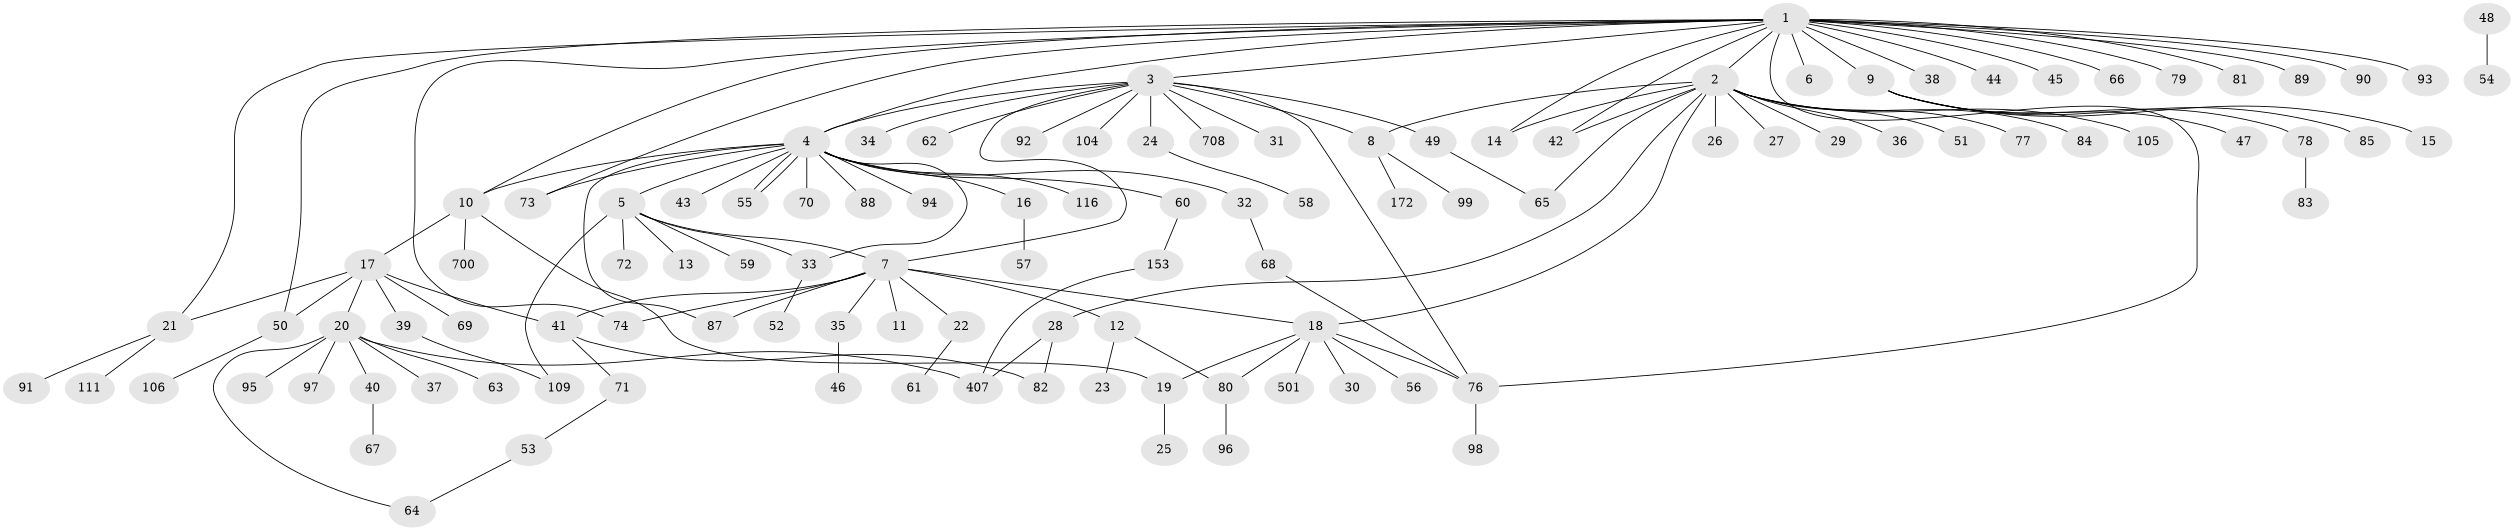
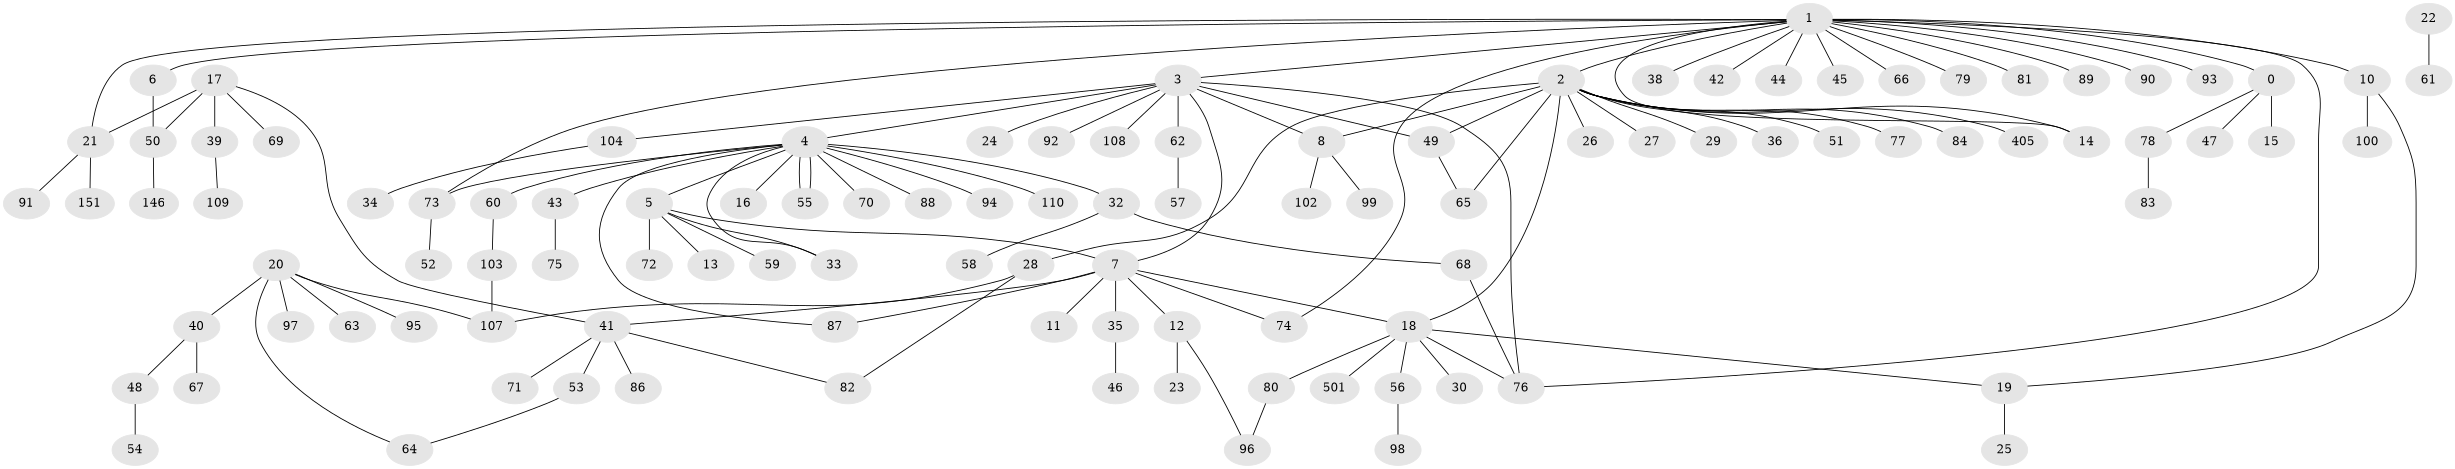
(927, 31) -> (153, 105)
(1289, 46) -> none
(1871, 80) -> (2272, 80)
(1006, 101) -> (477, 167)
(1635, 110) -> (1496, 111)
(1214, 142) -> (1115, 142)
(1277, 142) -> none
(2148, 142) -> (2023, 142)
(2367, 142) -> none
(602, 164) -> none
(1229, 173) -> (1043, 234)
(1087, 204) -> (1053, 204)
(1402, 204) -> (1306, 204)
(420, 232) -> none
(1024, 235) -> (1178, 173)
(464, 265) -> (2367, 142)
none -> (555, 265)
(1158, 265) -> (492, 265)
(541, 287) -> none
(355, 296) -> none
(923, 296) -> none
(790, 302) -> (430, 235)
none -> (166, 358)
(1172, 358) -> (1216, 387)
(90, 388) -> (90, 204)
(154, 388) -> (154, 204)
(435, 388) -> none
none -> (638, 388)
(978, 388) -> (492, 327)
(576, 419) -> (592, 358)
(1476, 419) -> (1398, 419)
